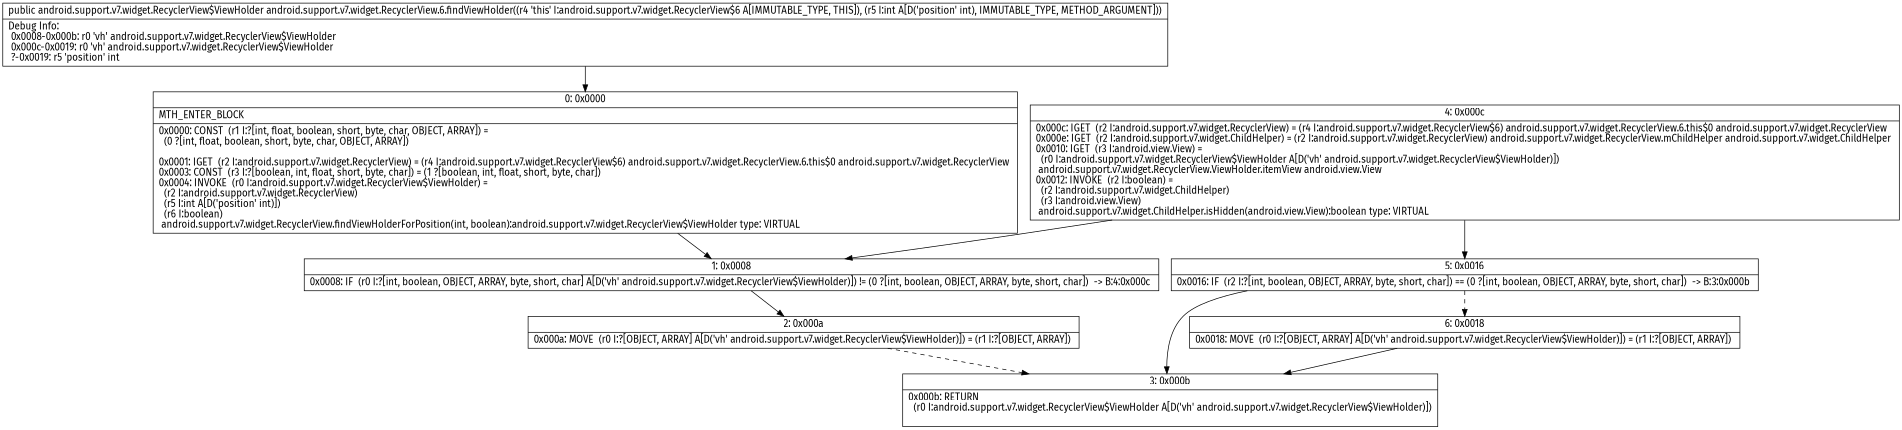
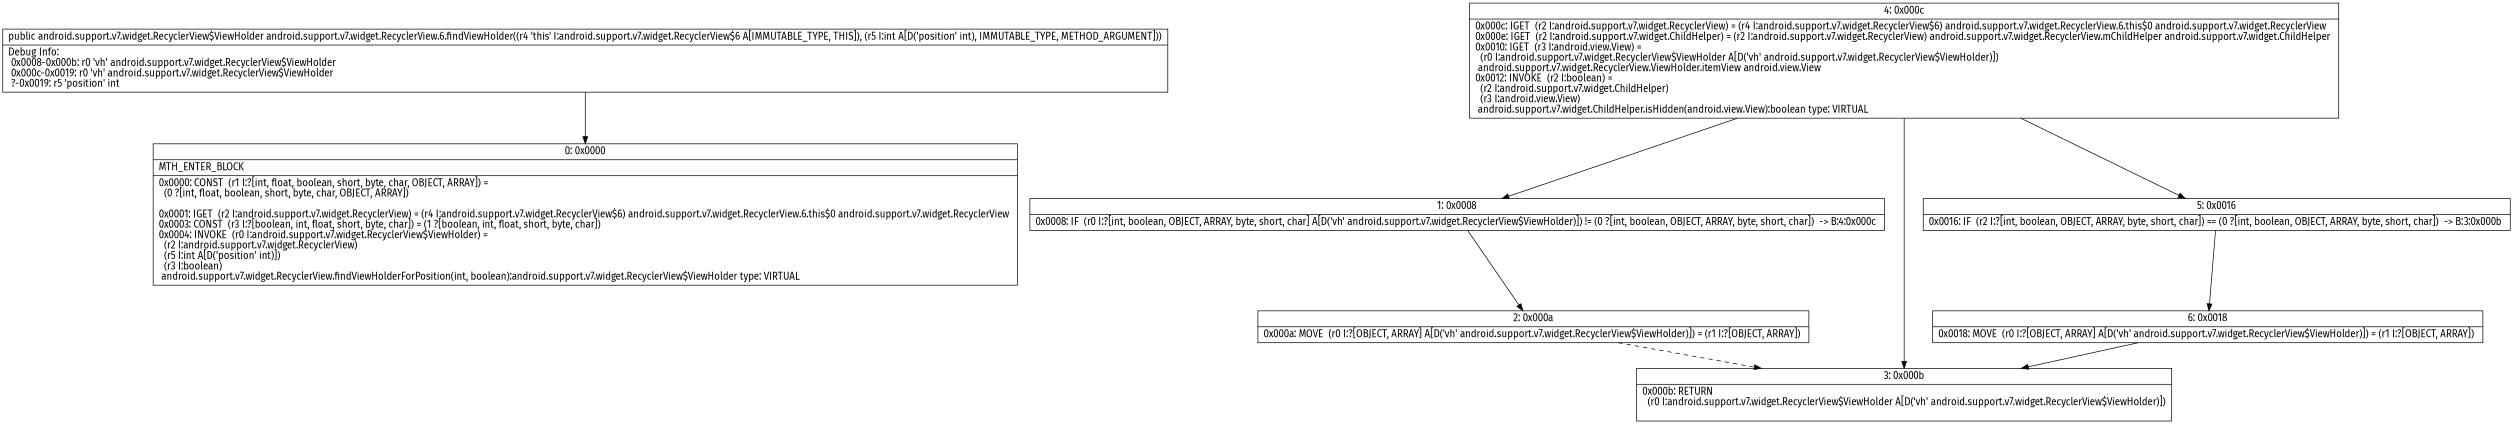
(191, 215) -> (191, 266)
(692, 244) -> none
(1465, 300) -> (2213, 267)
(1189, 311) -> (1904, 240)
